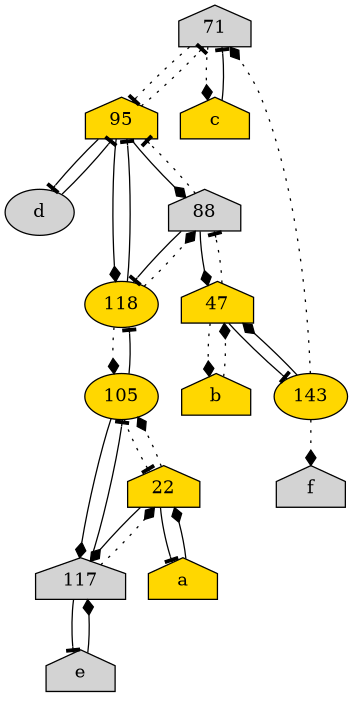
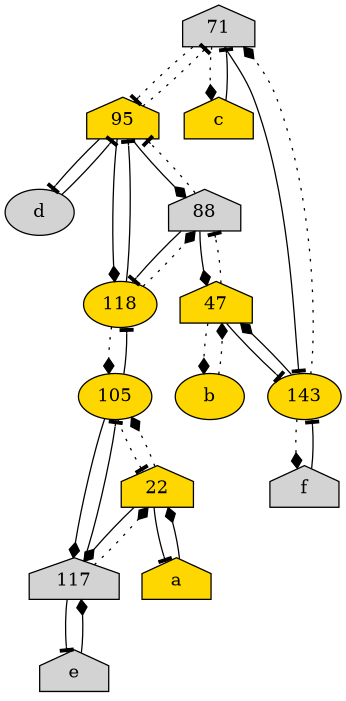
none -> (281, 202)
(216, 397) -> (210, 397)
none -> (313, 447)
